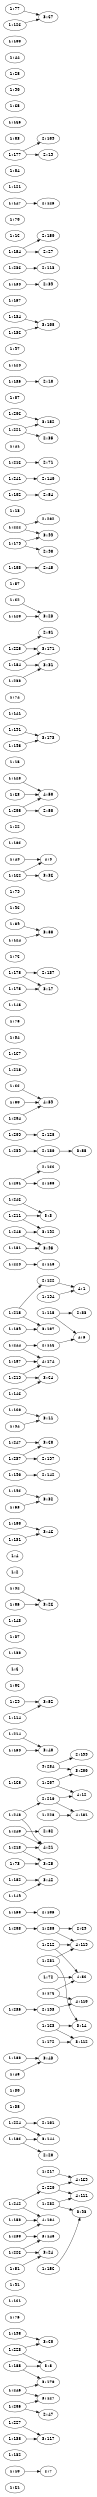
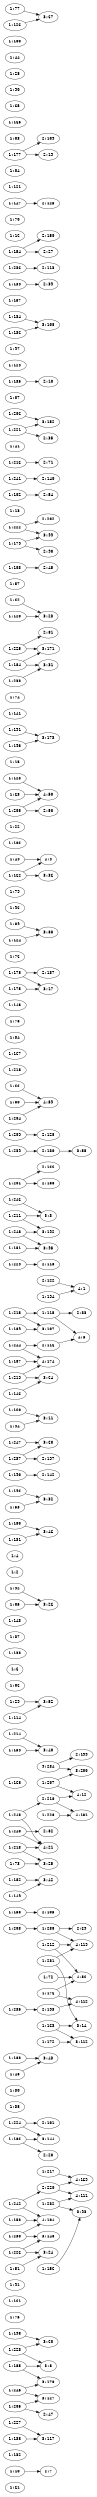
(29, 1297) -> (30, 1313)
(82, 2002) -> (82, 2002)
